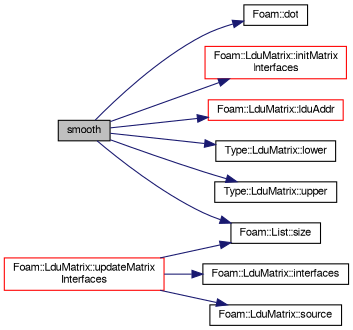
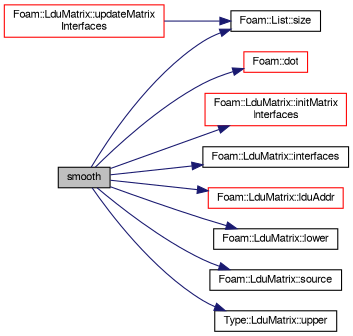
(276, 15) -> (276, 62)
(276, 151) -> (276, 239)
(178, 274) -> (151, 170)
(188, 296) -> (155, 232)
